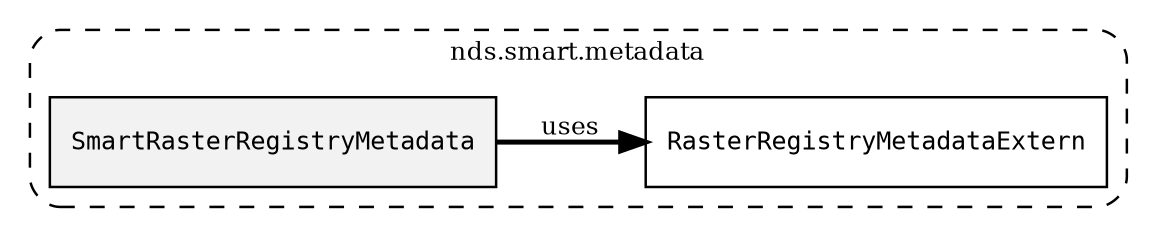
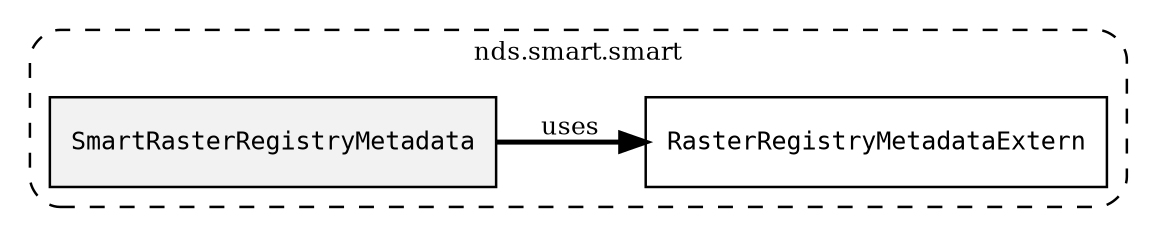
(578, 54) -> (578, 54)
